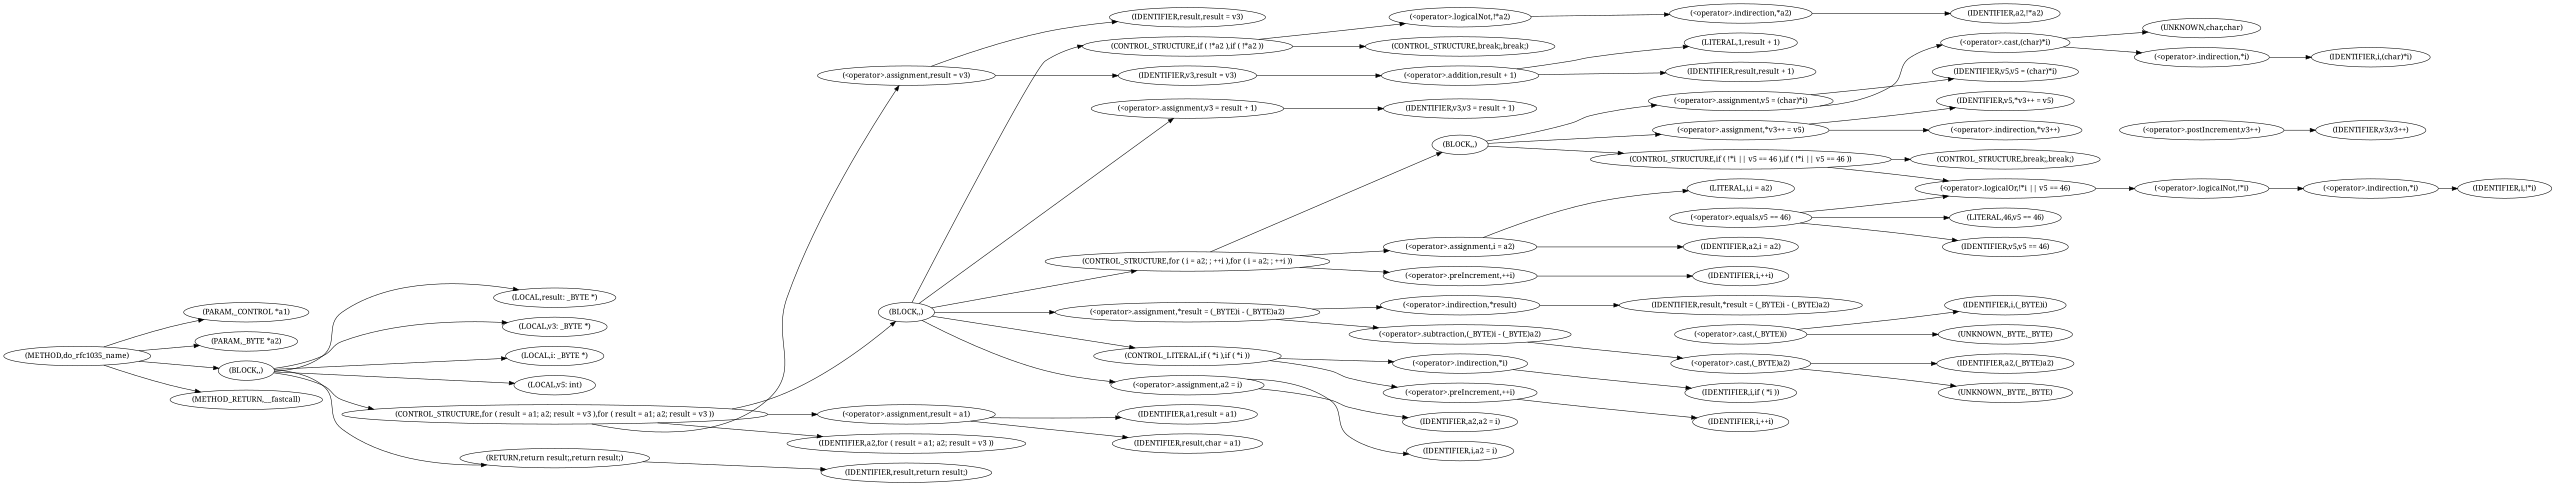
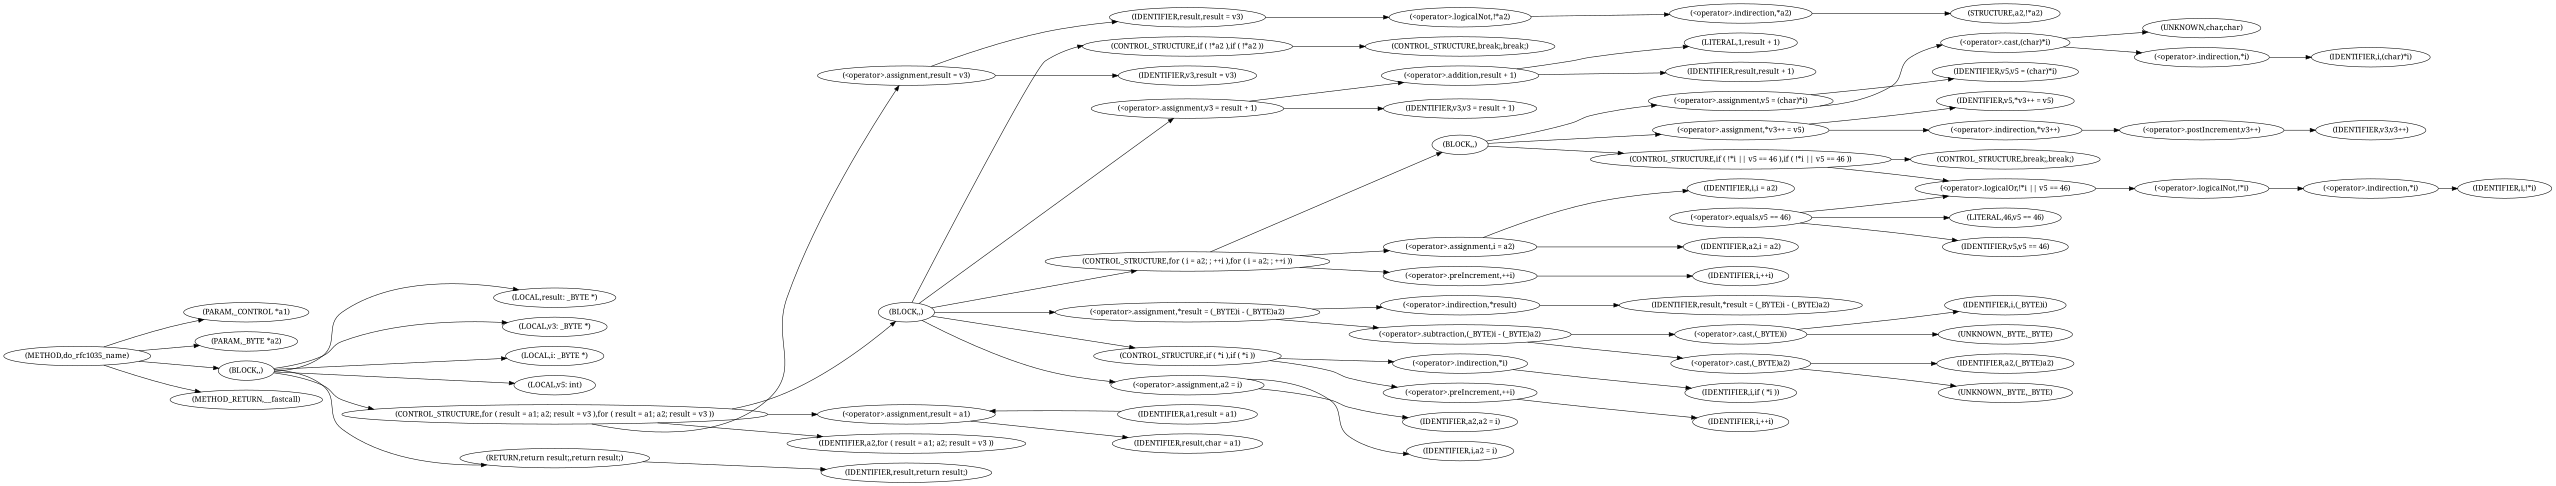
(2005, 14) -> (2005, 14)
(1329, 32) -> (1324, 17)
(1316, 76) -> (1324, 92)
none -> (2098, 130)
(1741, 189) -> (1741, 189)
none -> (1620, 334)
(1187, 356) -> (1187, 356)
(1053, 418) -> (1058, 411)
